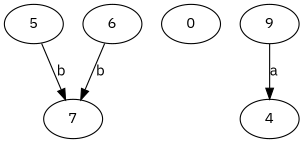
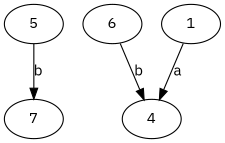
(191, 24) -> none
(270, 24) -> (191, 24)
(95, 67) -> (130, 67)
